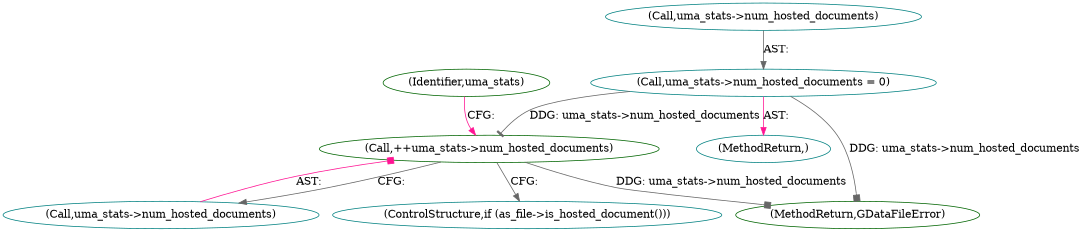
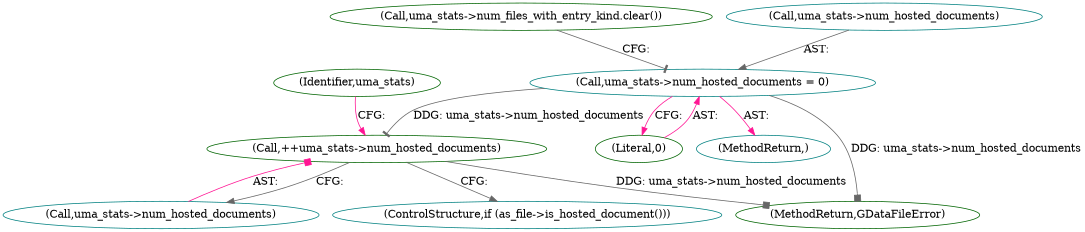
none -> (521, 17)
none -> (639, 149)
